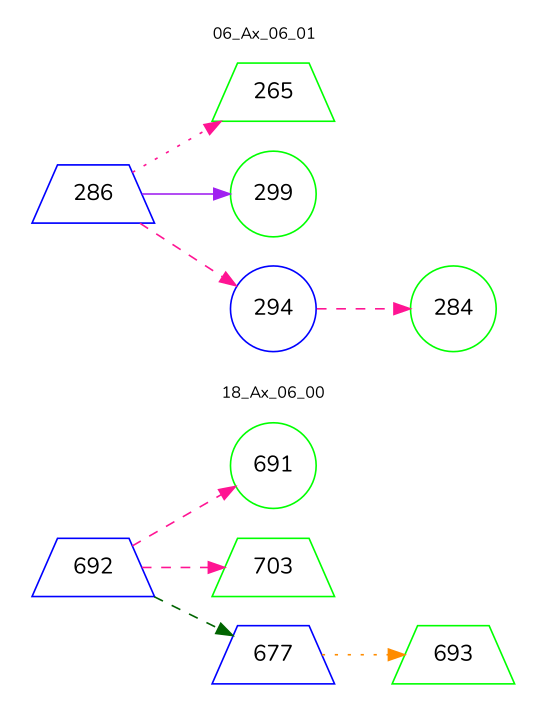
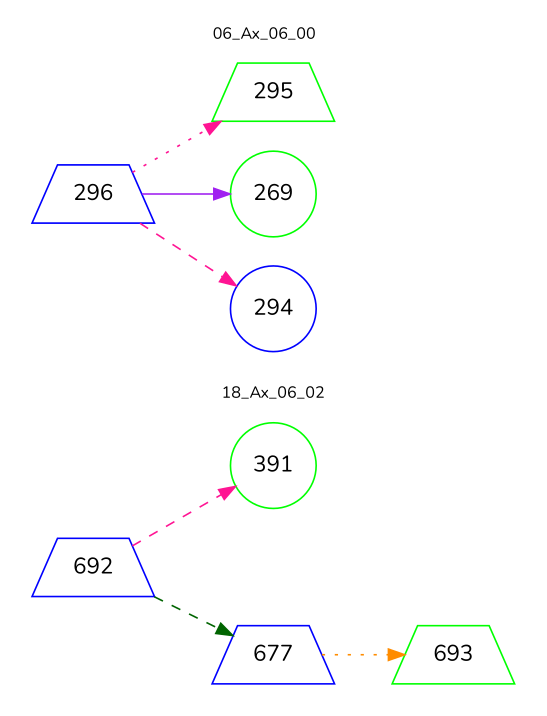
(264, 35) -> (264, 35)
(273, 92) -> (273, 92)
(93, 194) -> (93, 194)
(273, 194) -> (273, 194)
(453, 309) -> none
(273, 394) -> (273, 394)
(273, 466) -> (273, 466)
(273, 567) -> none
